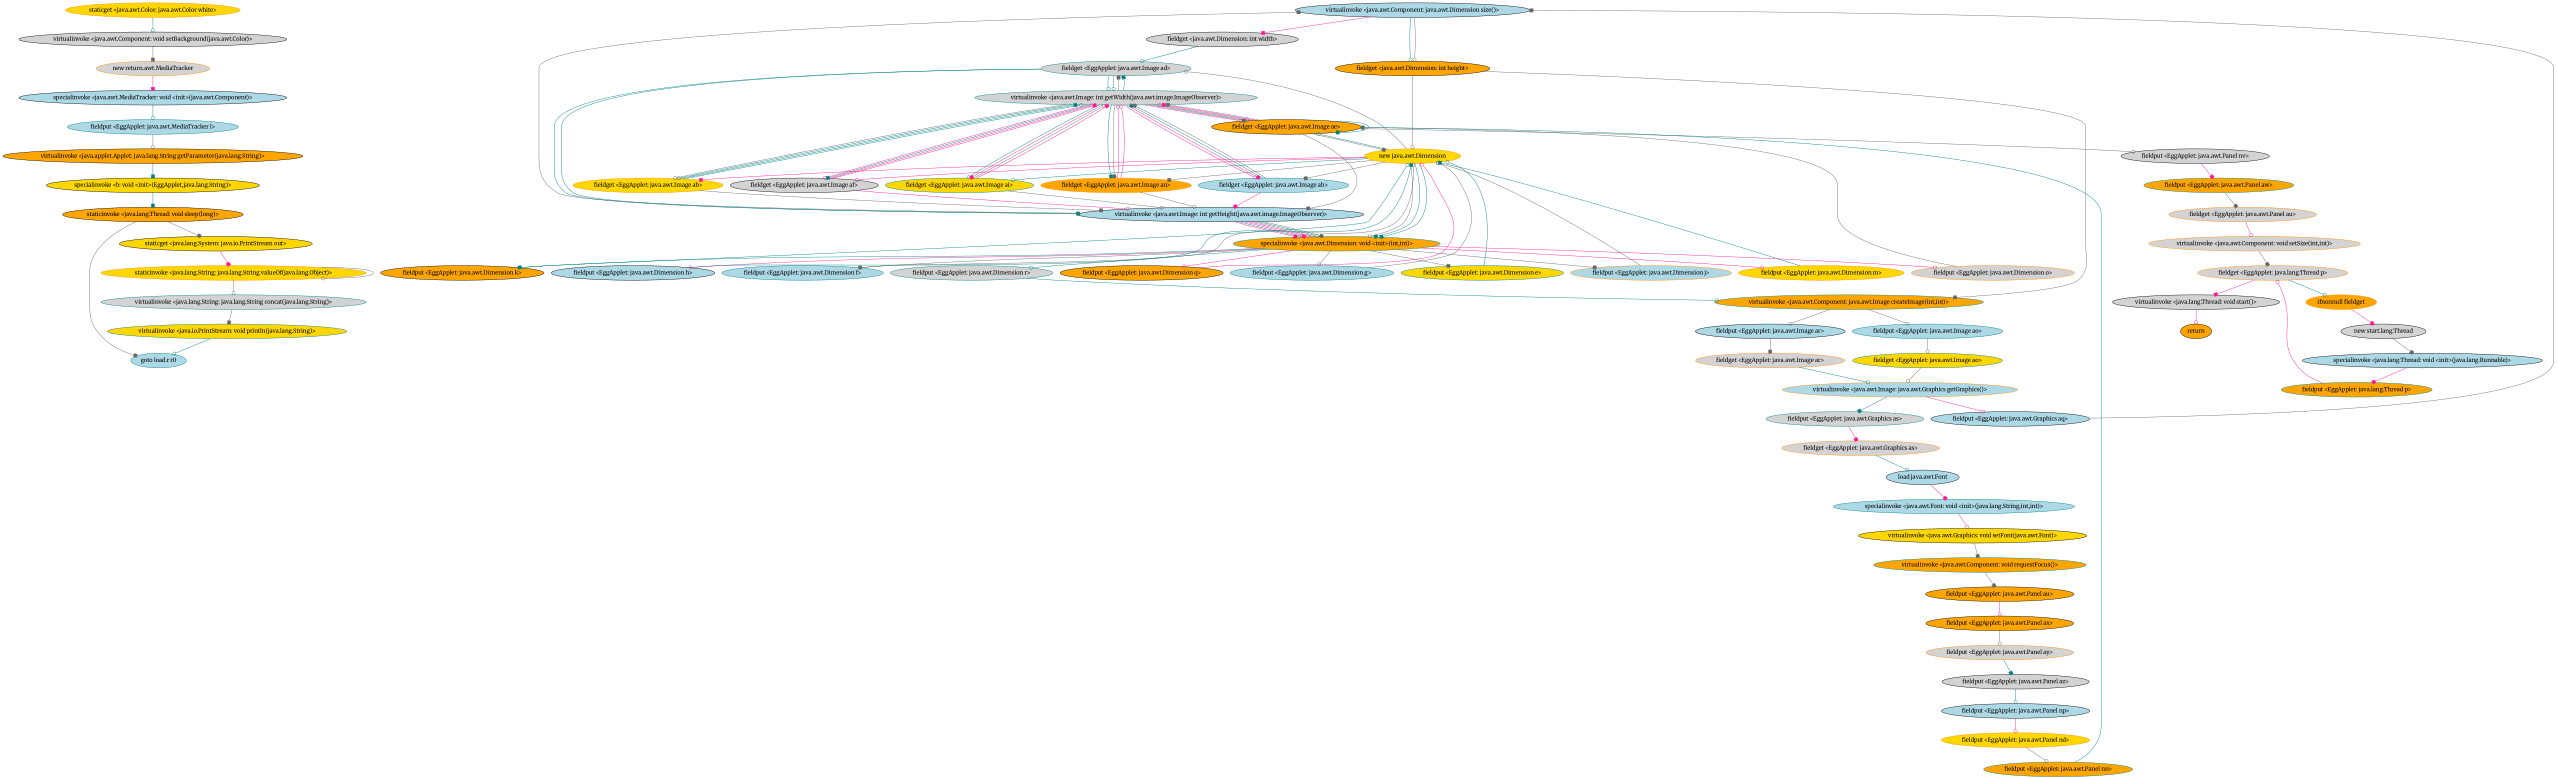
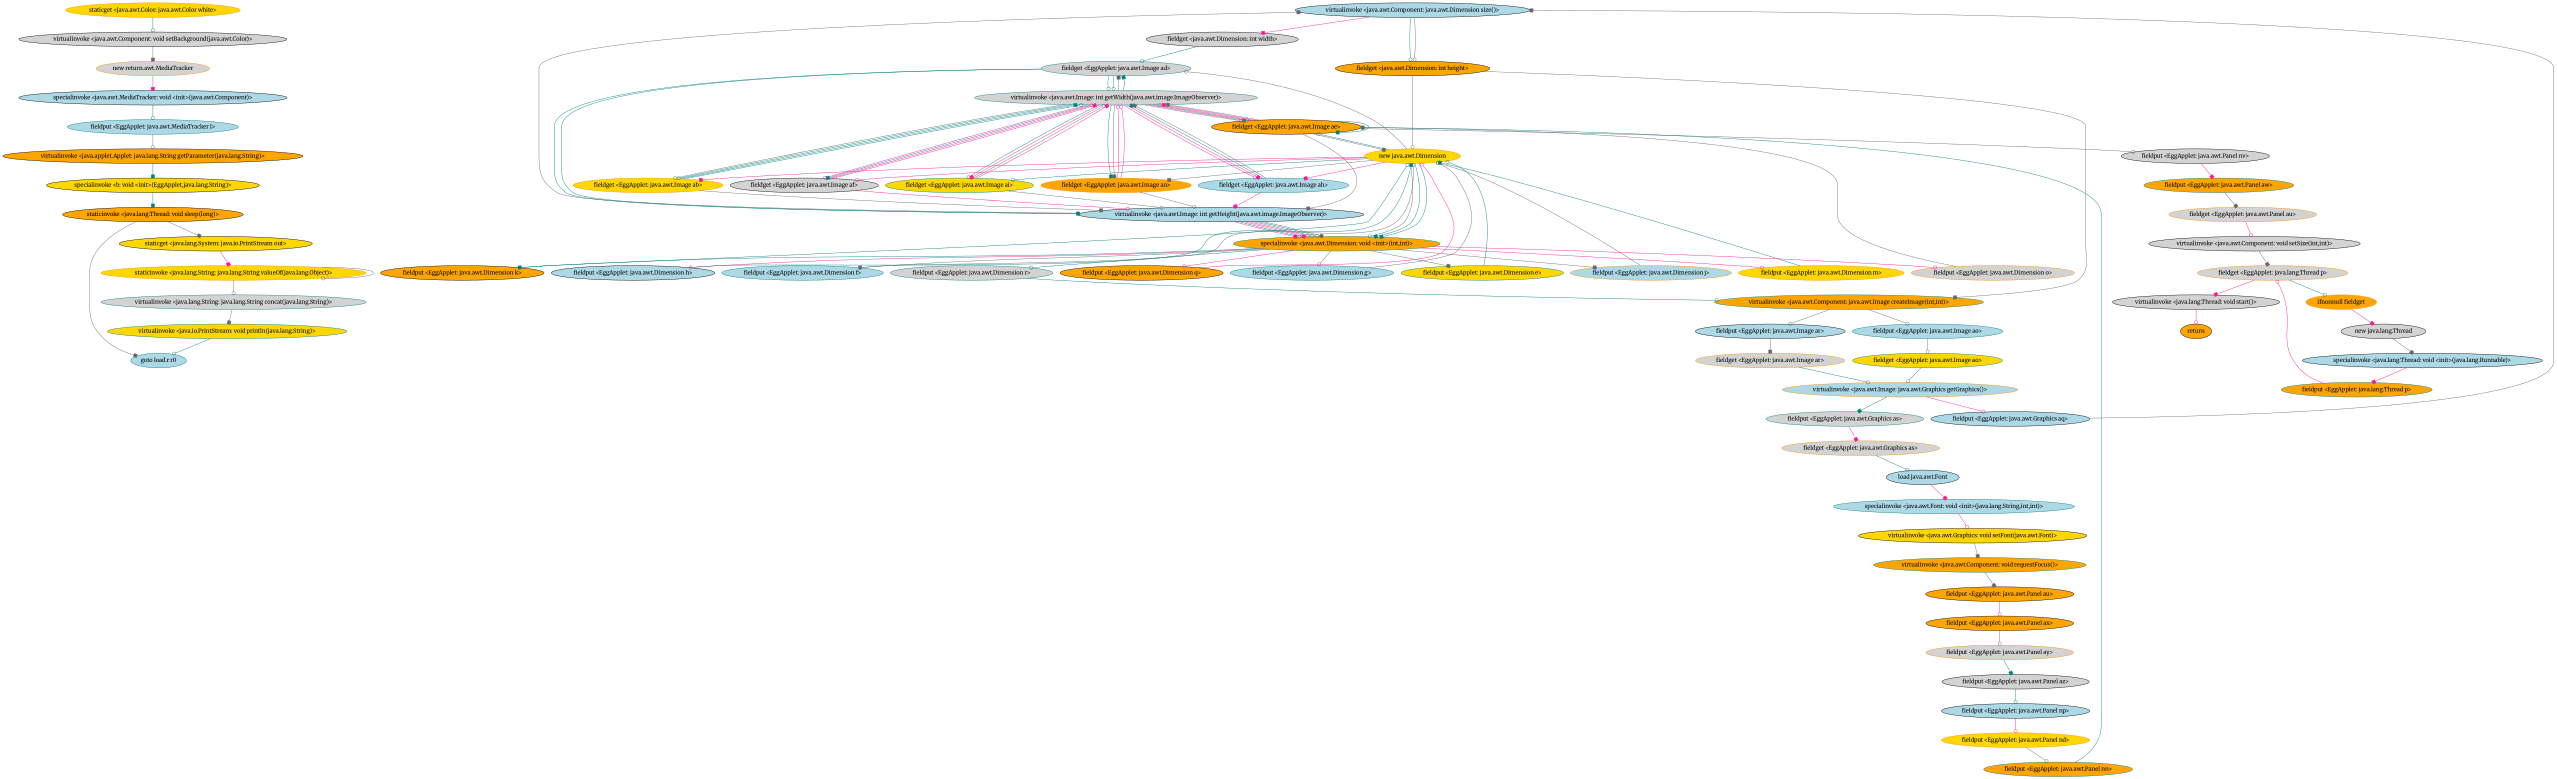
(1347, 170) -> (1347, 170)
(2254, 244) -> (2254, 244)
(2383, 331) -> (2383, 331)
